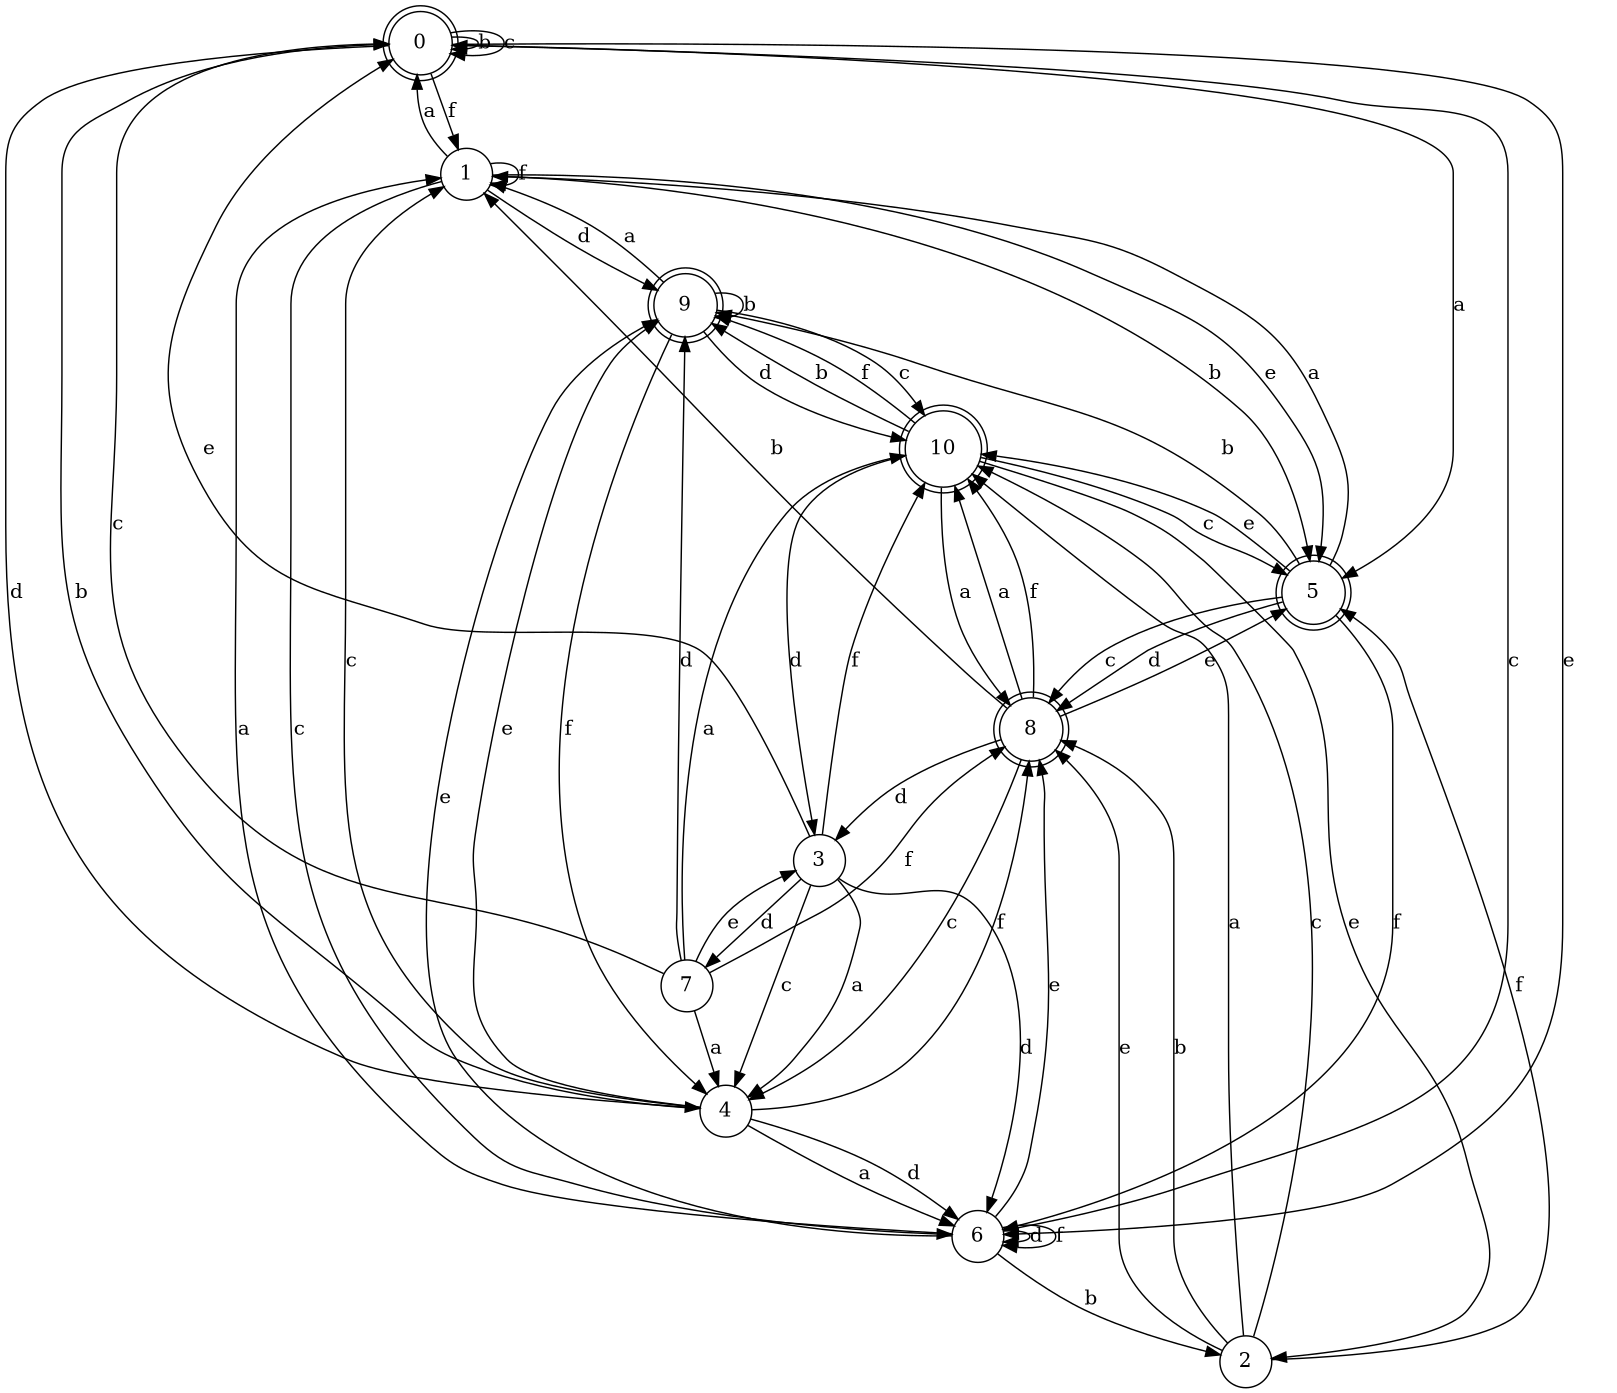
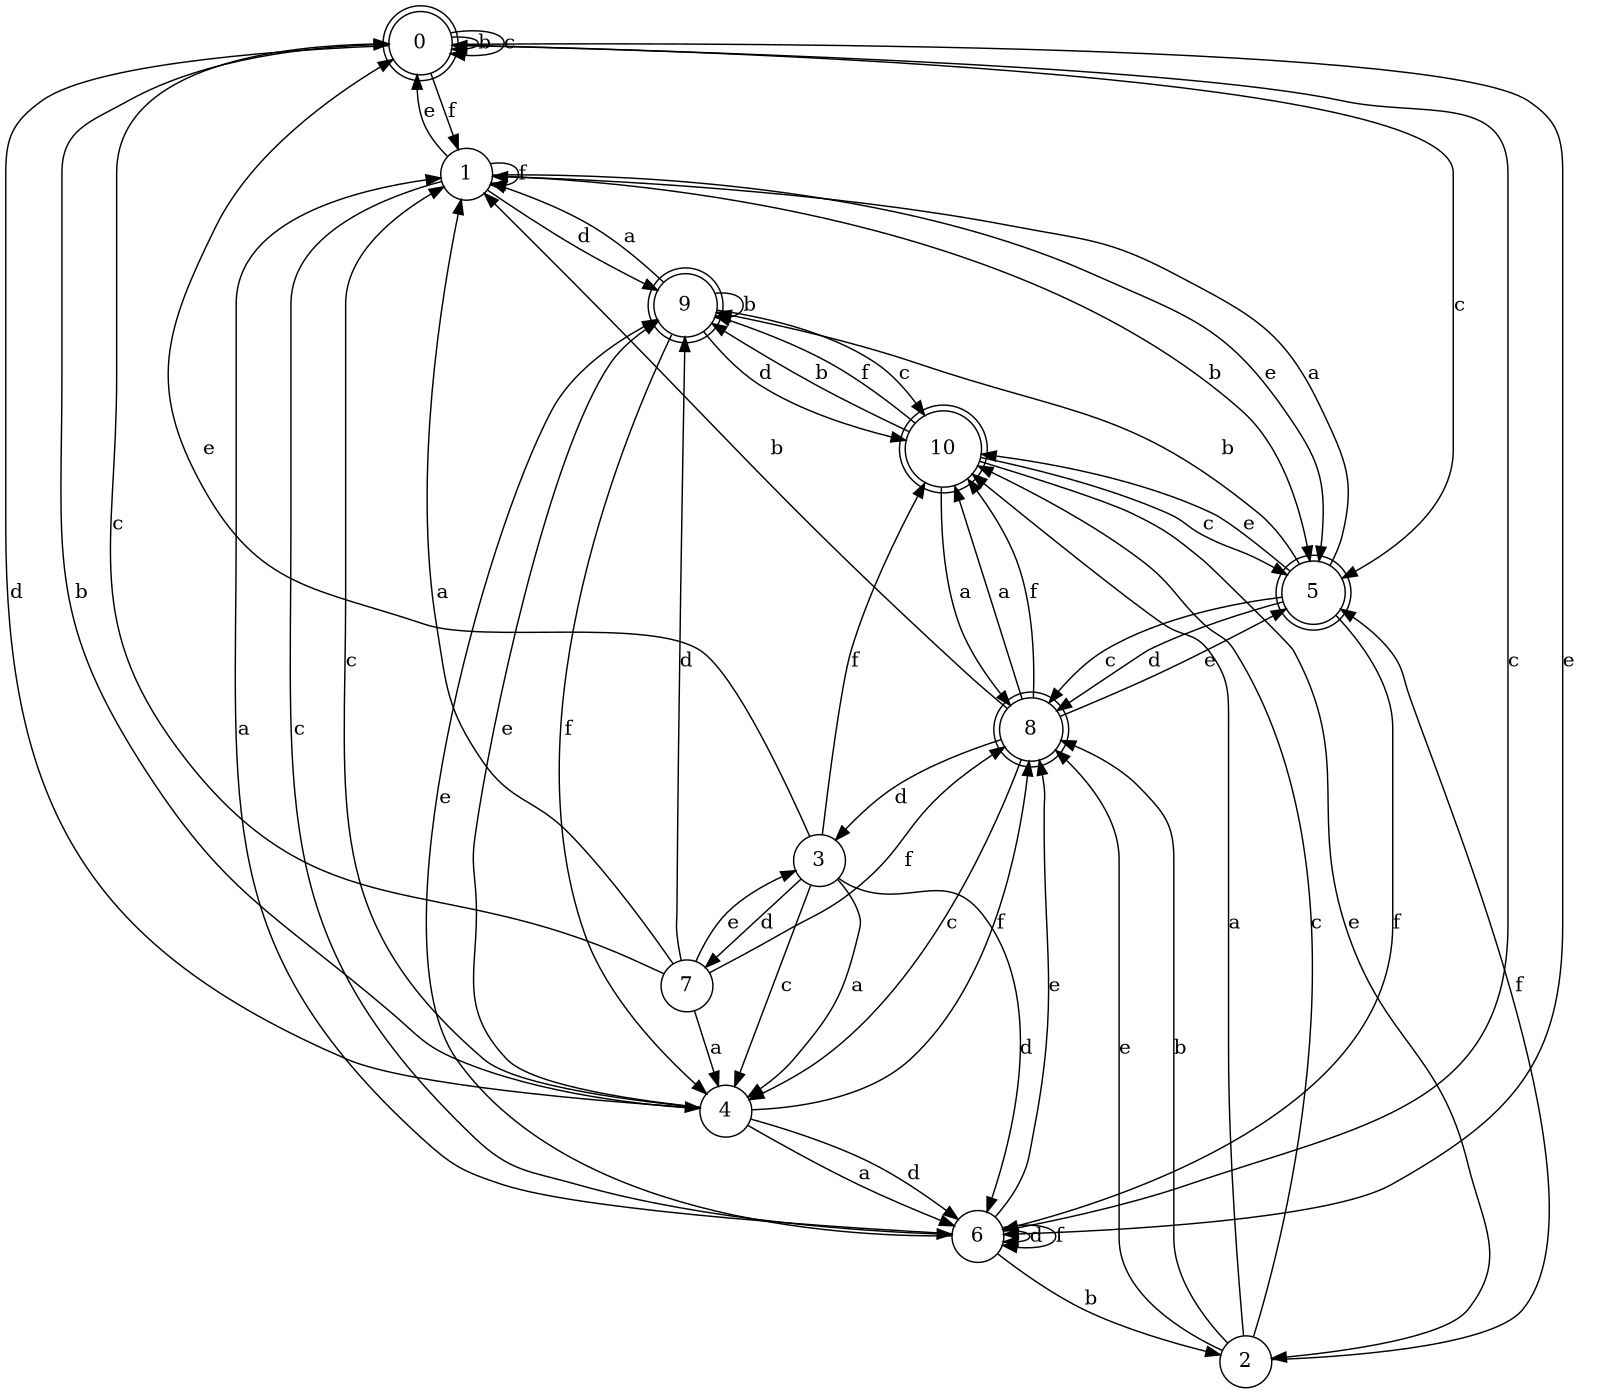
(430, 112) -> (430, 112)
(1460, 305) -> (1460, 305)
(787, 606) -> none
(706, 683) -> (441, 652)
